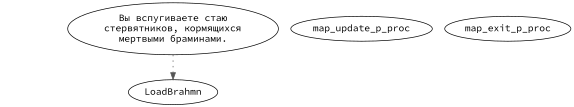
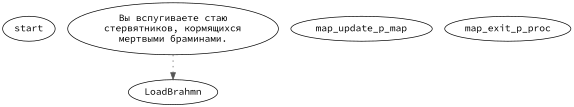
none -> (29, 29)
(362, 29) -> (362, 29)
